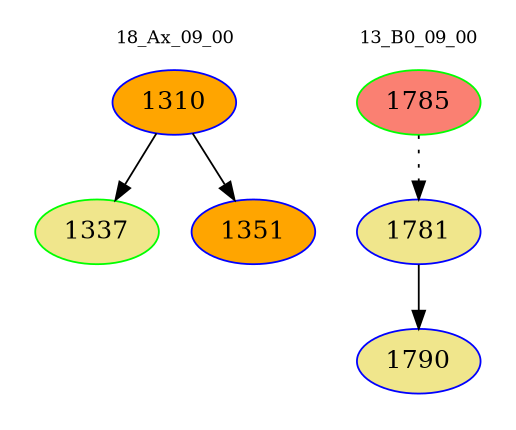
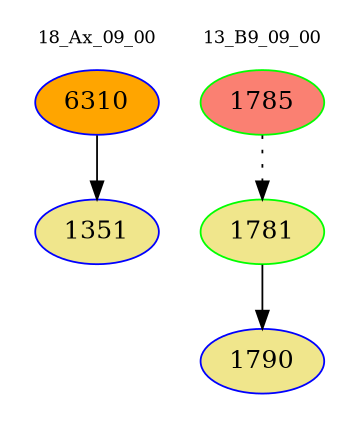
(419, 39) -> (262, 39)
(174, 102) -> (97, 102)
(97, 232) -> none
(253, 232) -> (97, 232)
(419, 232) -> (262, 232)
